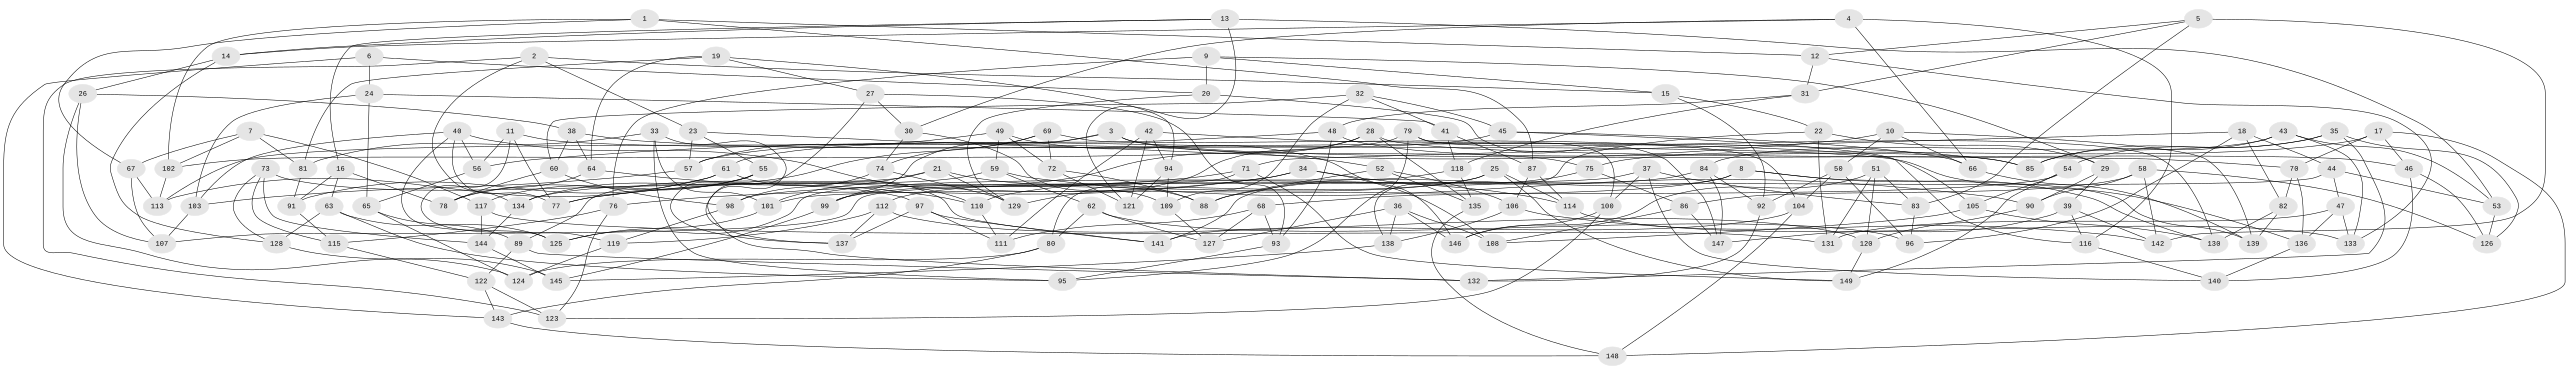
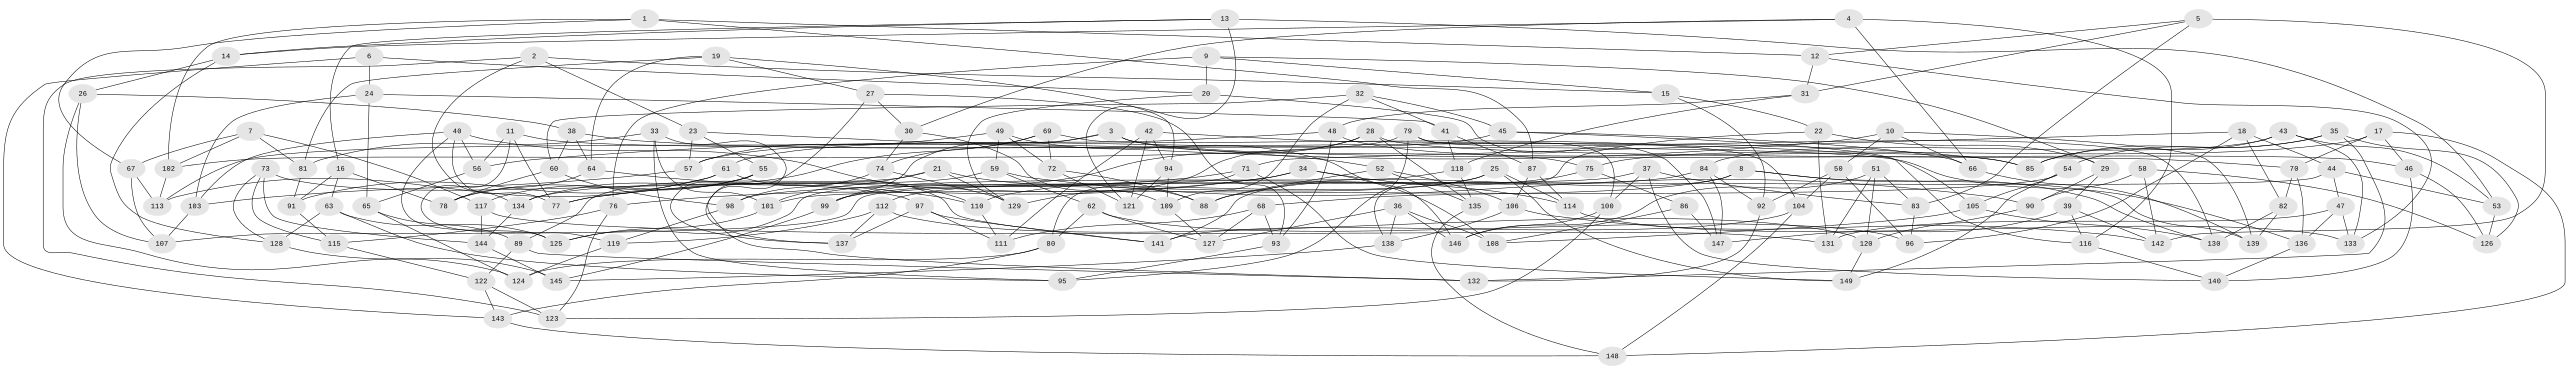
(1981, 191) -> none
